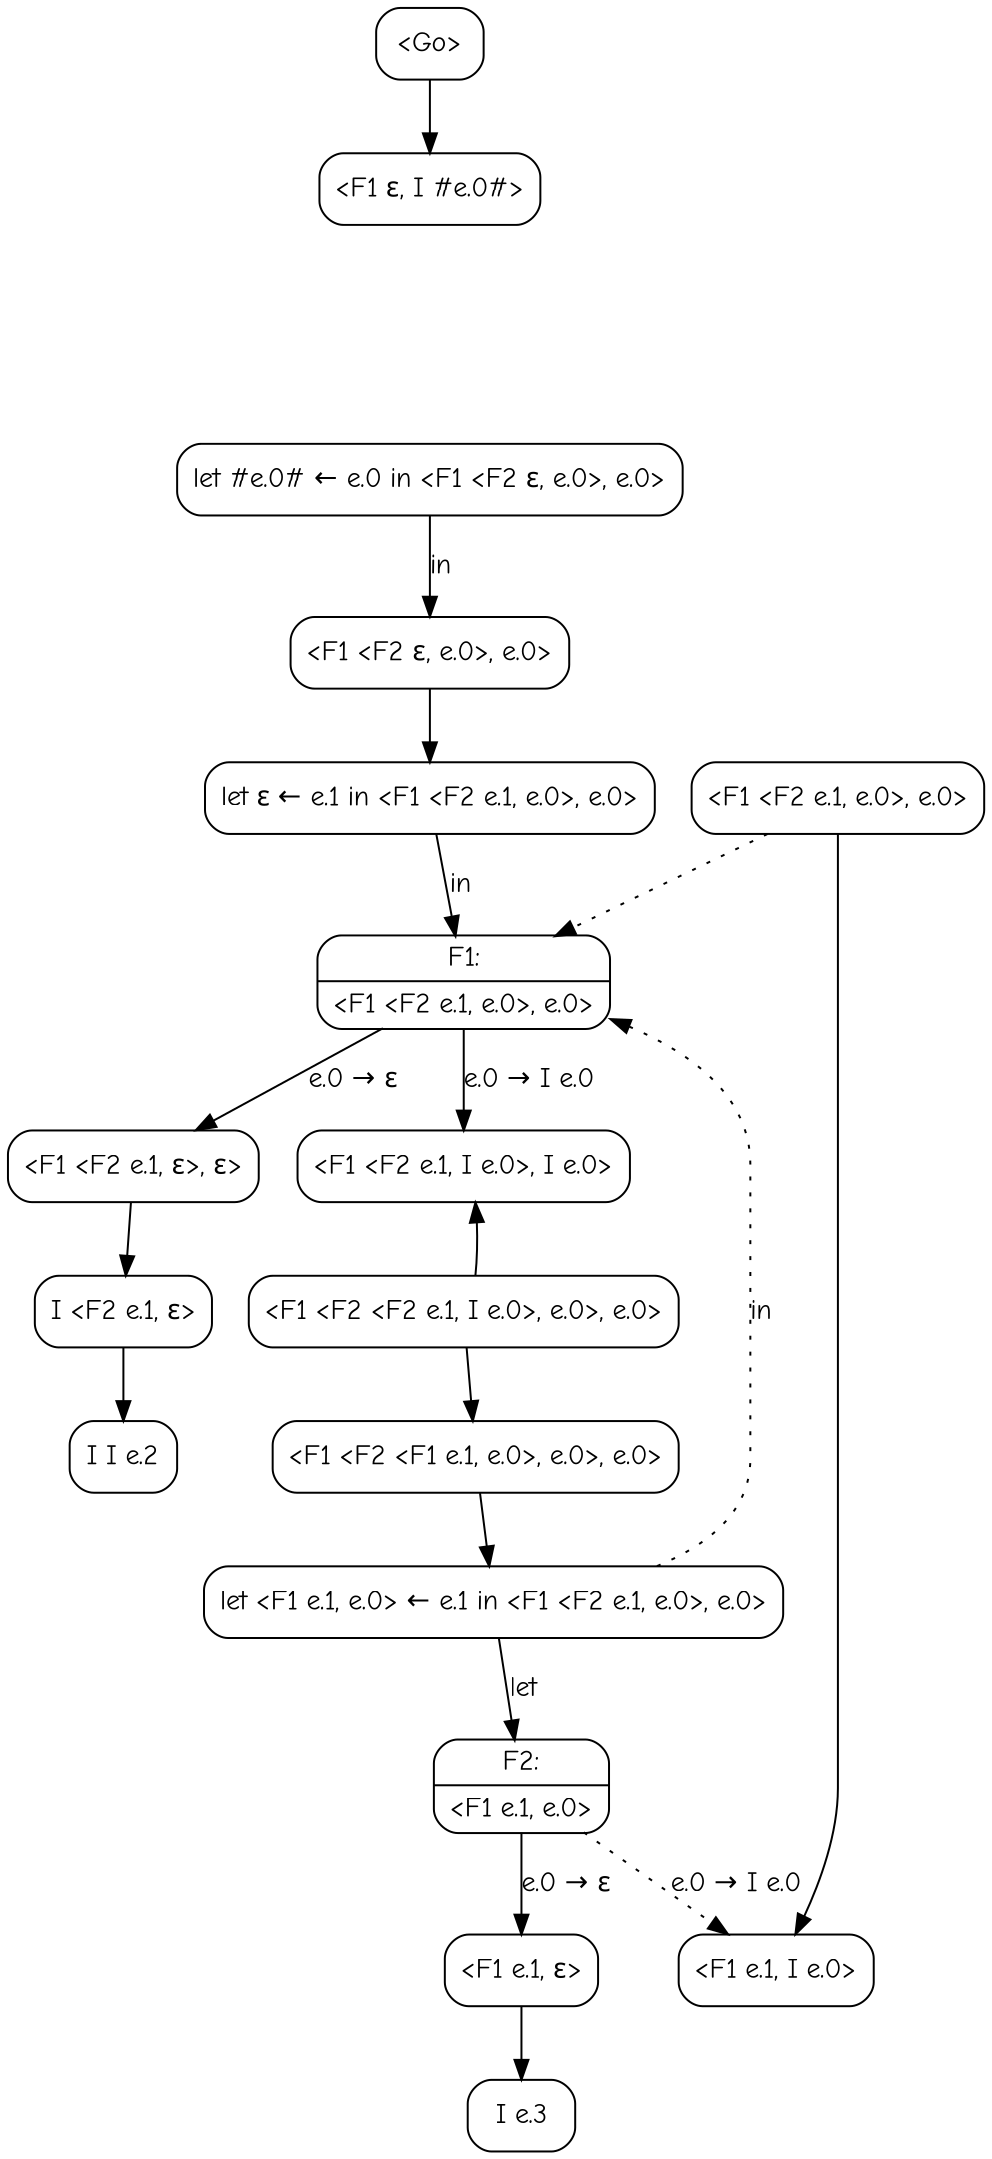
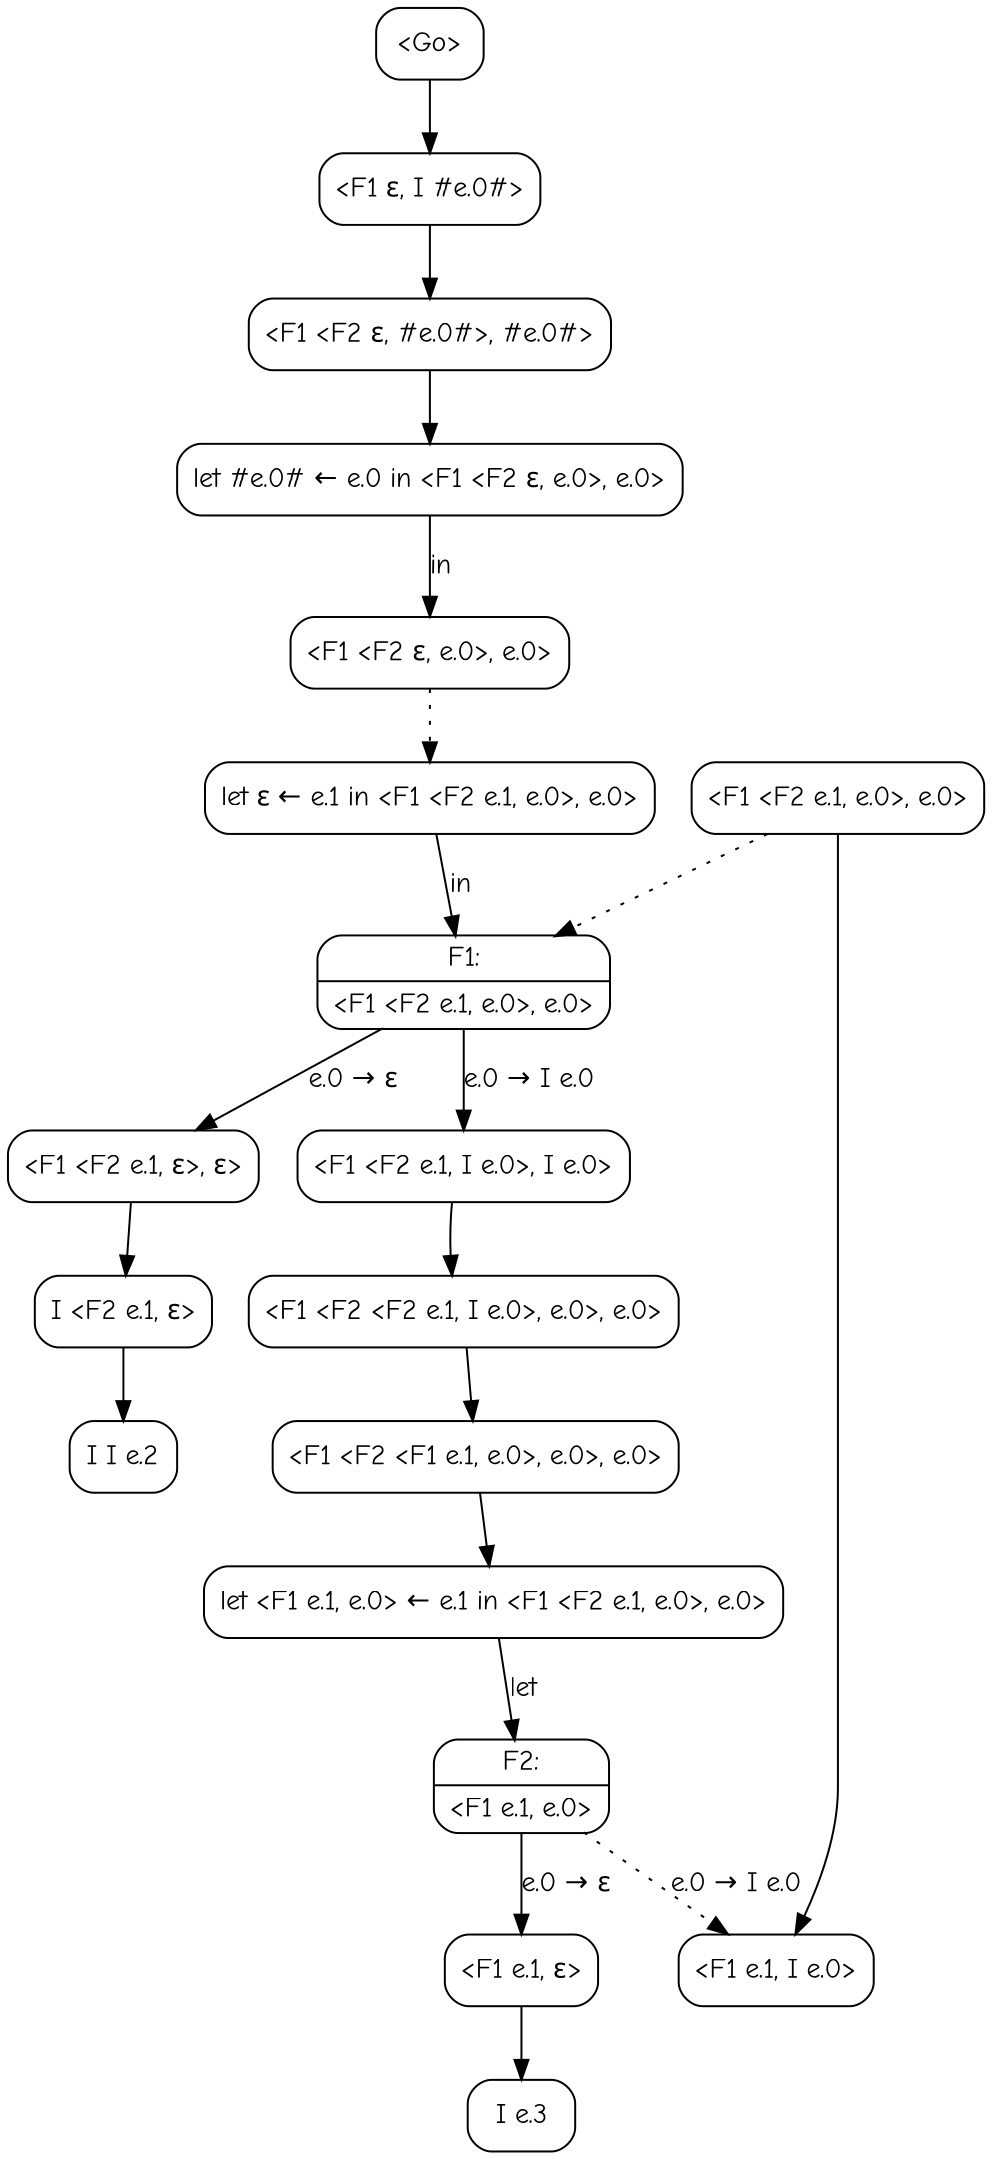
none -> (430, 334)
(430, 716) -> (430, 716)
(477, 1249) -> (450, 1229)
(750, 1290) -> none
